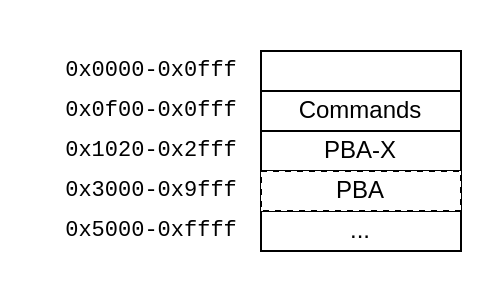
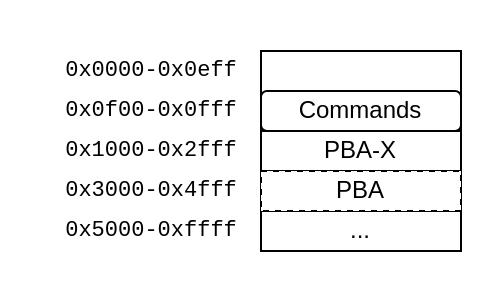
(152, 71) -> (152, 71)
(361, 111) -> (361, 111)
(152, 151) -> (152, 151)
(152, 191) -> (152, 191)
